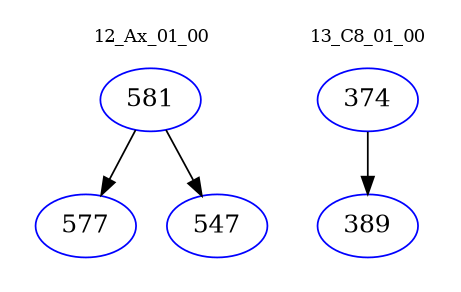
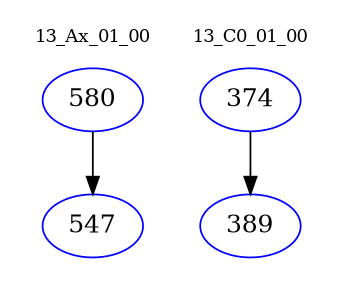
(151, 38) -> (93, 38)
(368, 38) -> (250, 38)
(151, 100) -> (93, 100)
(86, 226) -> none
